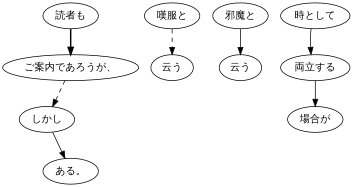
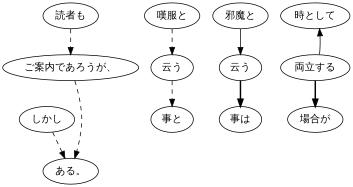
(71, 38) -> (71, 38)
(310, 38) -> (320, 45)
(60, 90) -> (82, 116)
(315, 90) -> (315, 90)
none -> (172, 119)
none -> (240, 119)
(57, 142) -> (57, 142)
